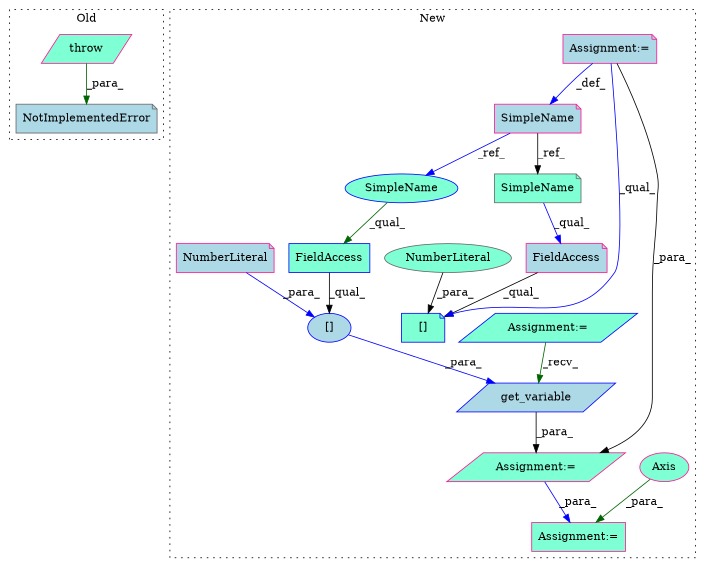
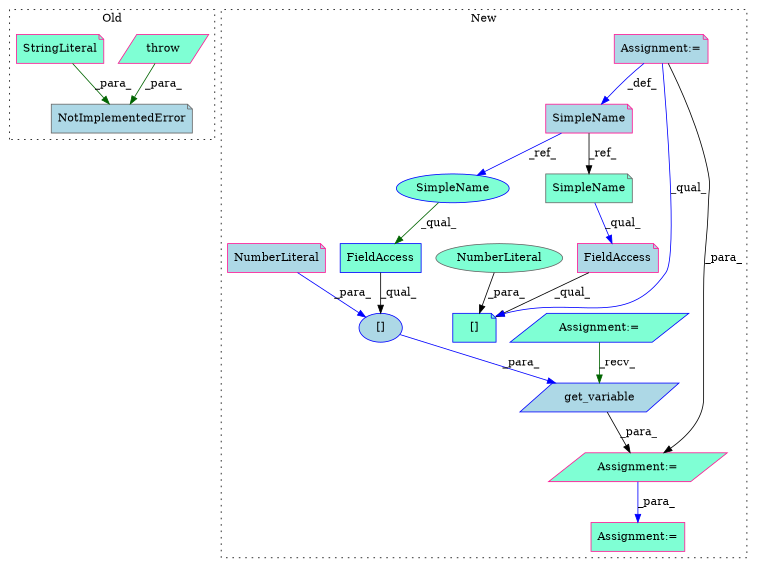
none -> (60, 49)
(664, 467) -> none
